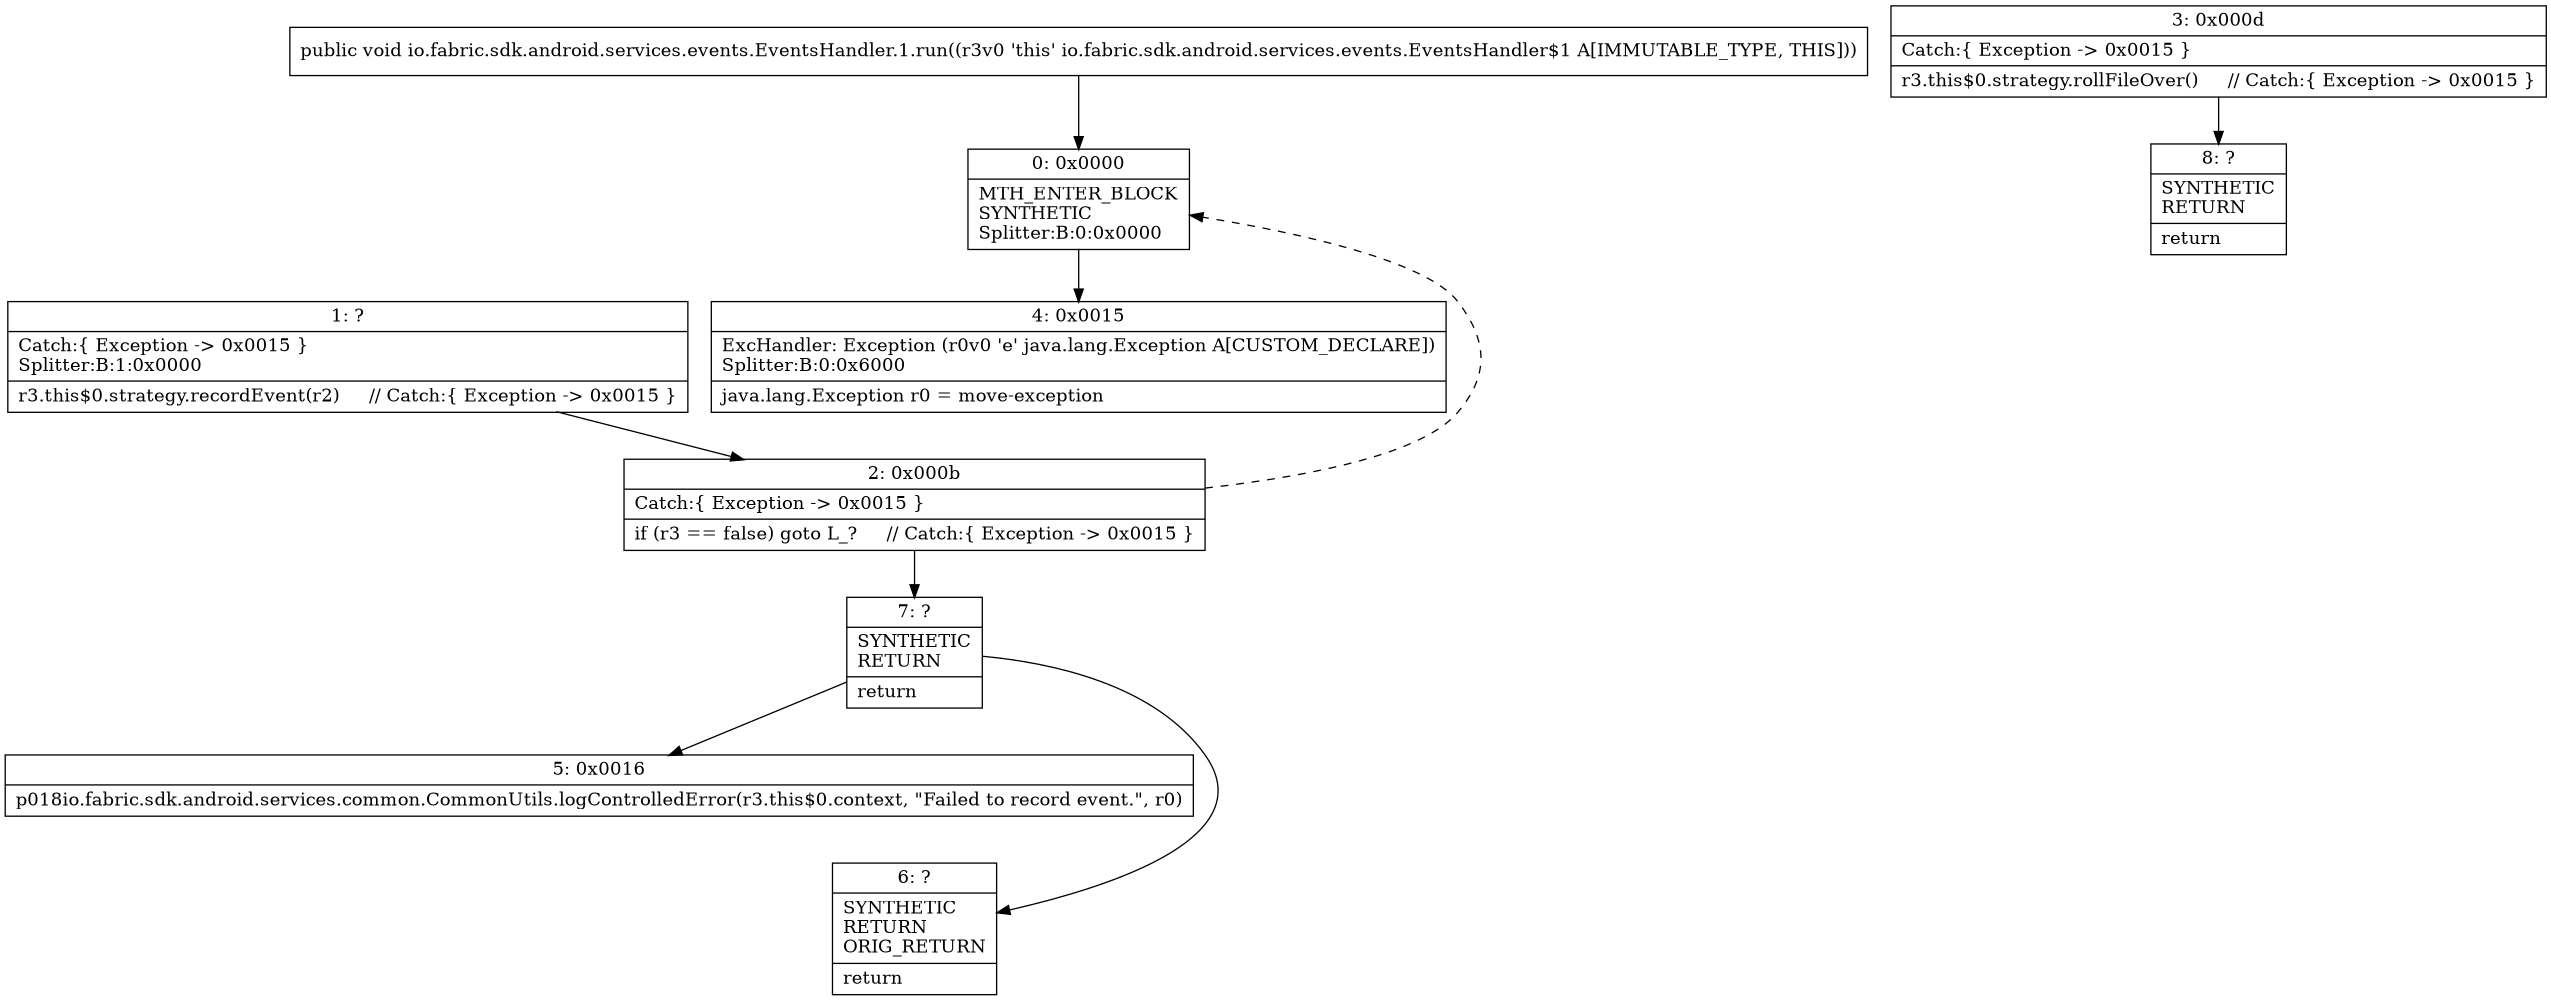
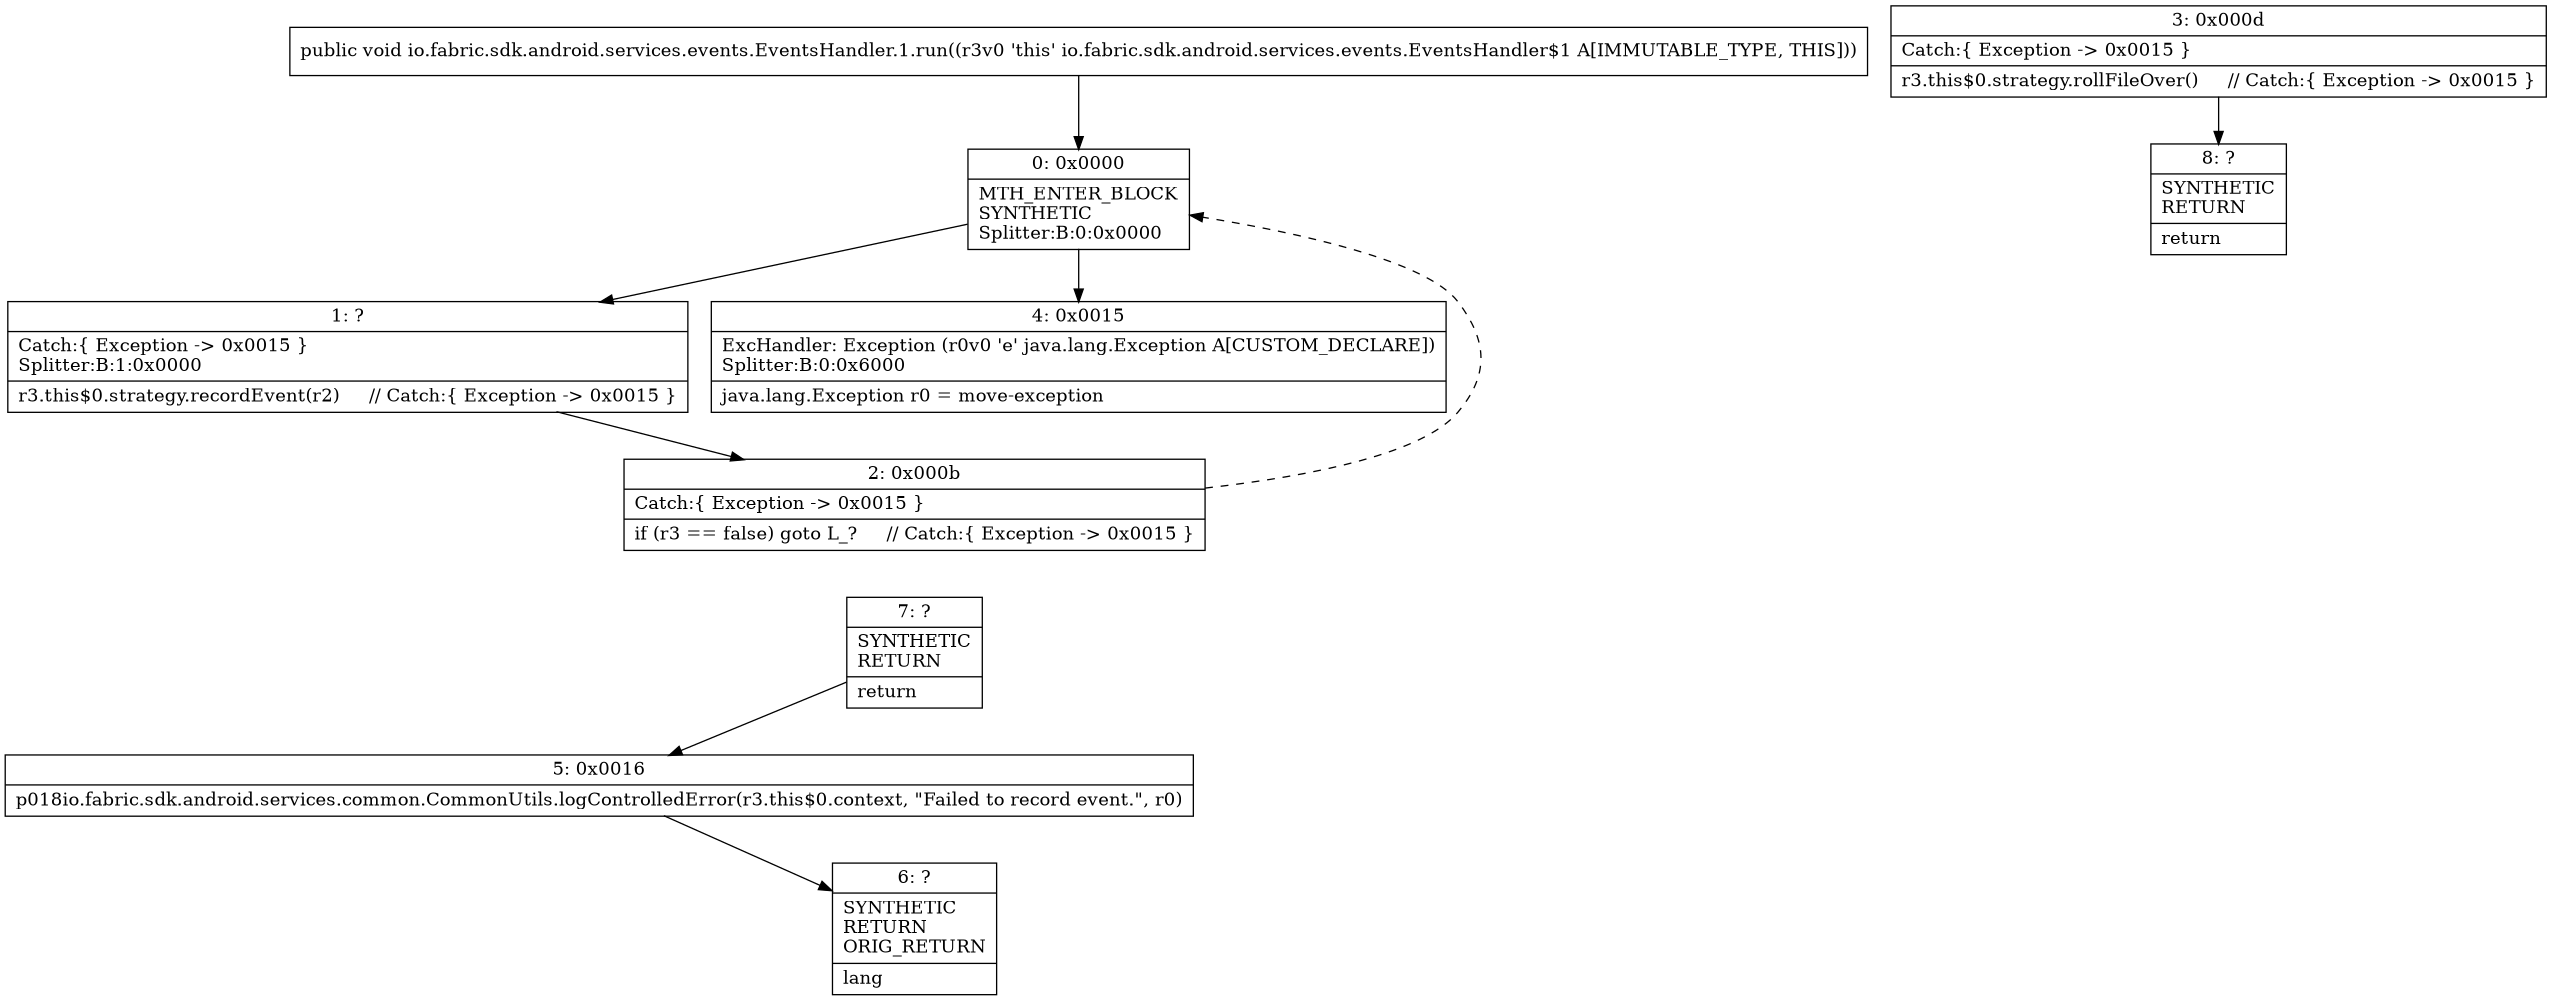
none -> (790, 262)
(915, 567) -> none
(1213, 773) -> (742, 851)
(873, 978) -> (863, 978)
